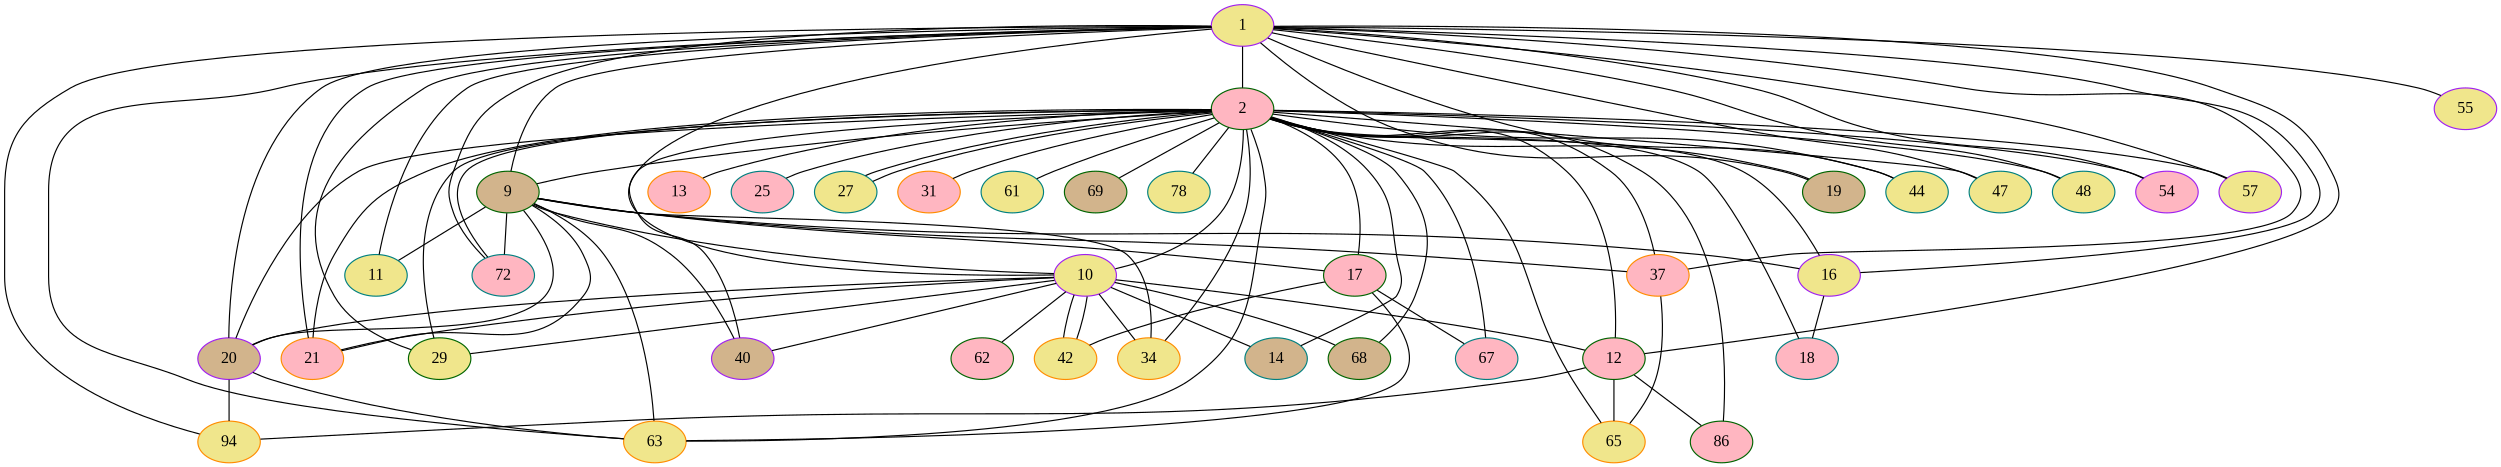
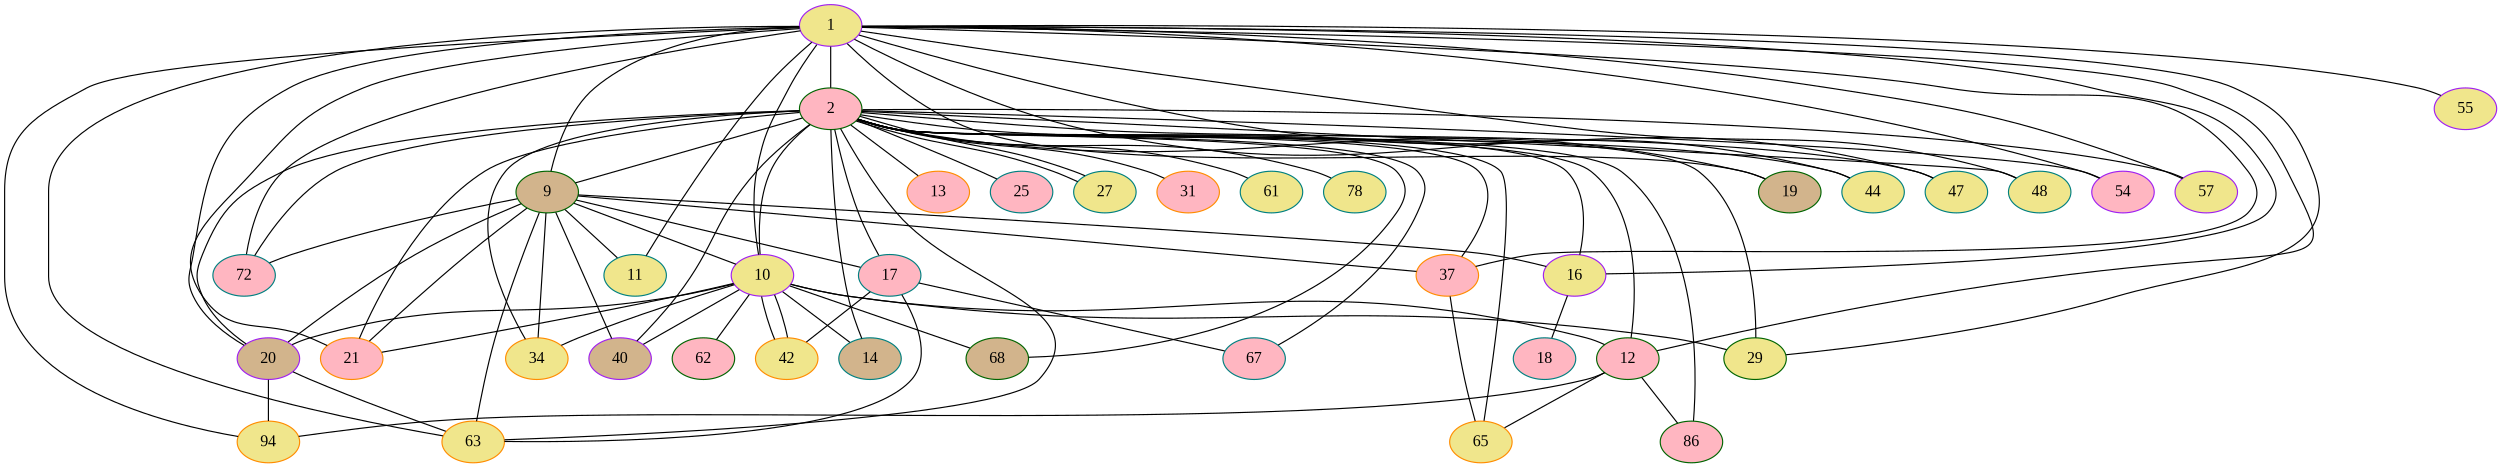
(1691, 168) -> none
(1096, 192) -> none
(1355, 275) -> (890, 275)
